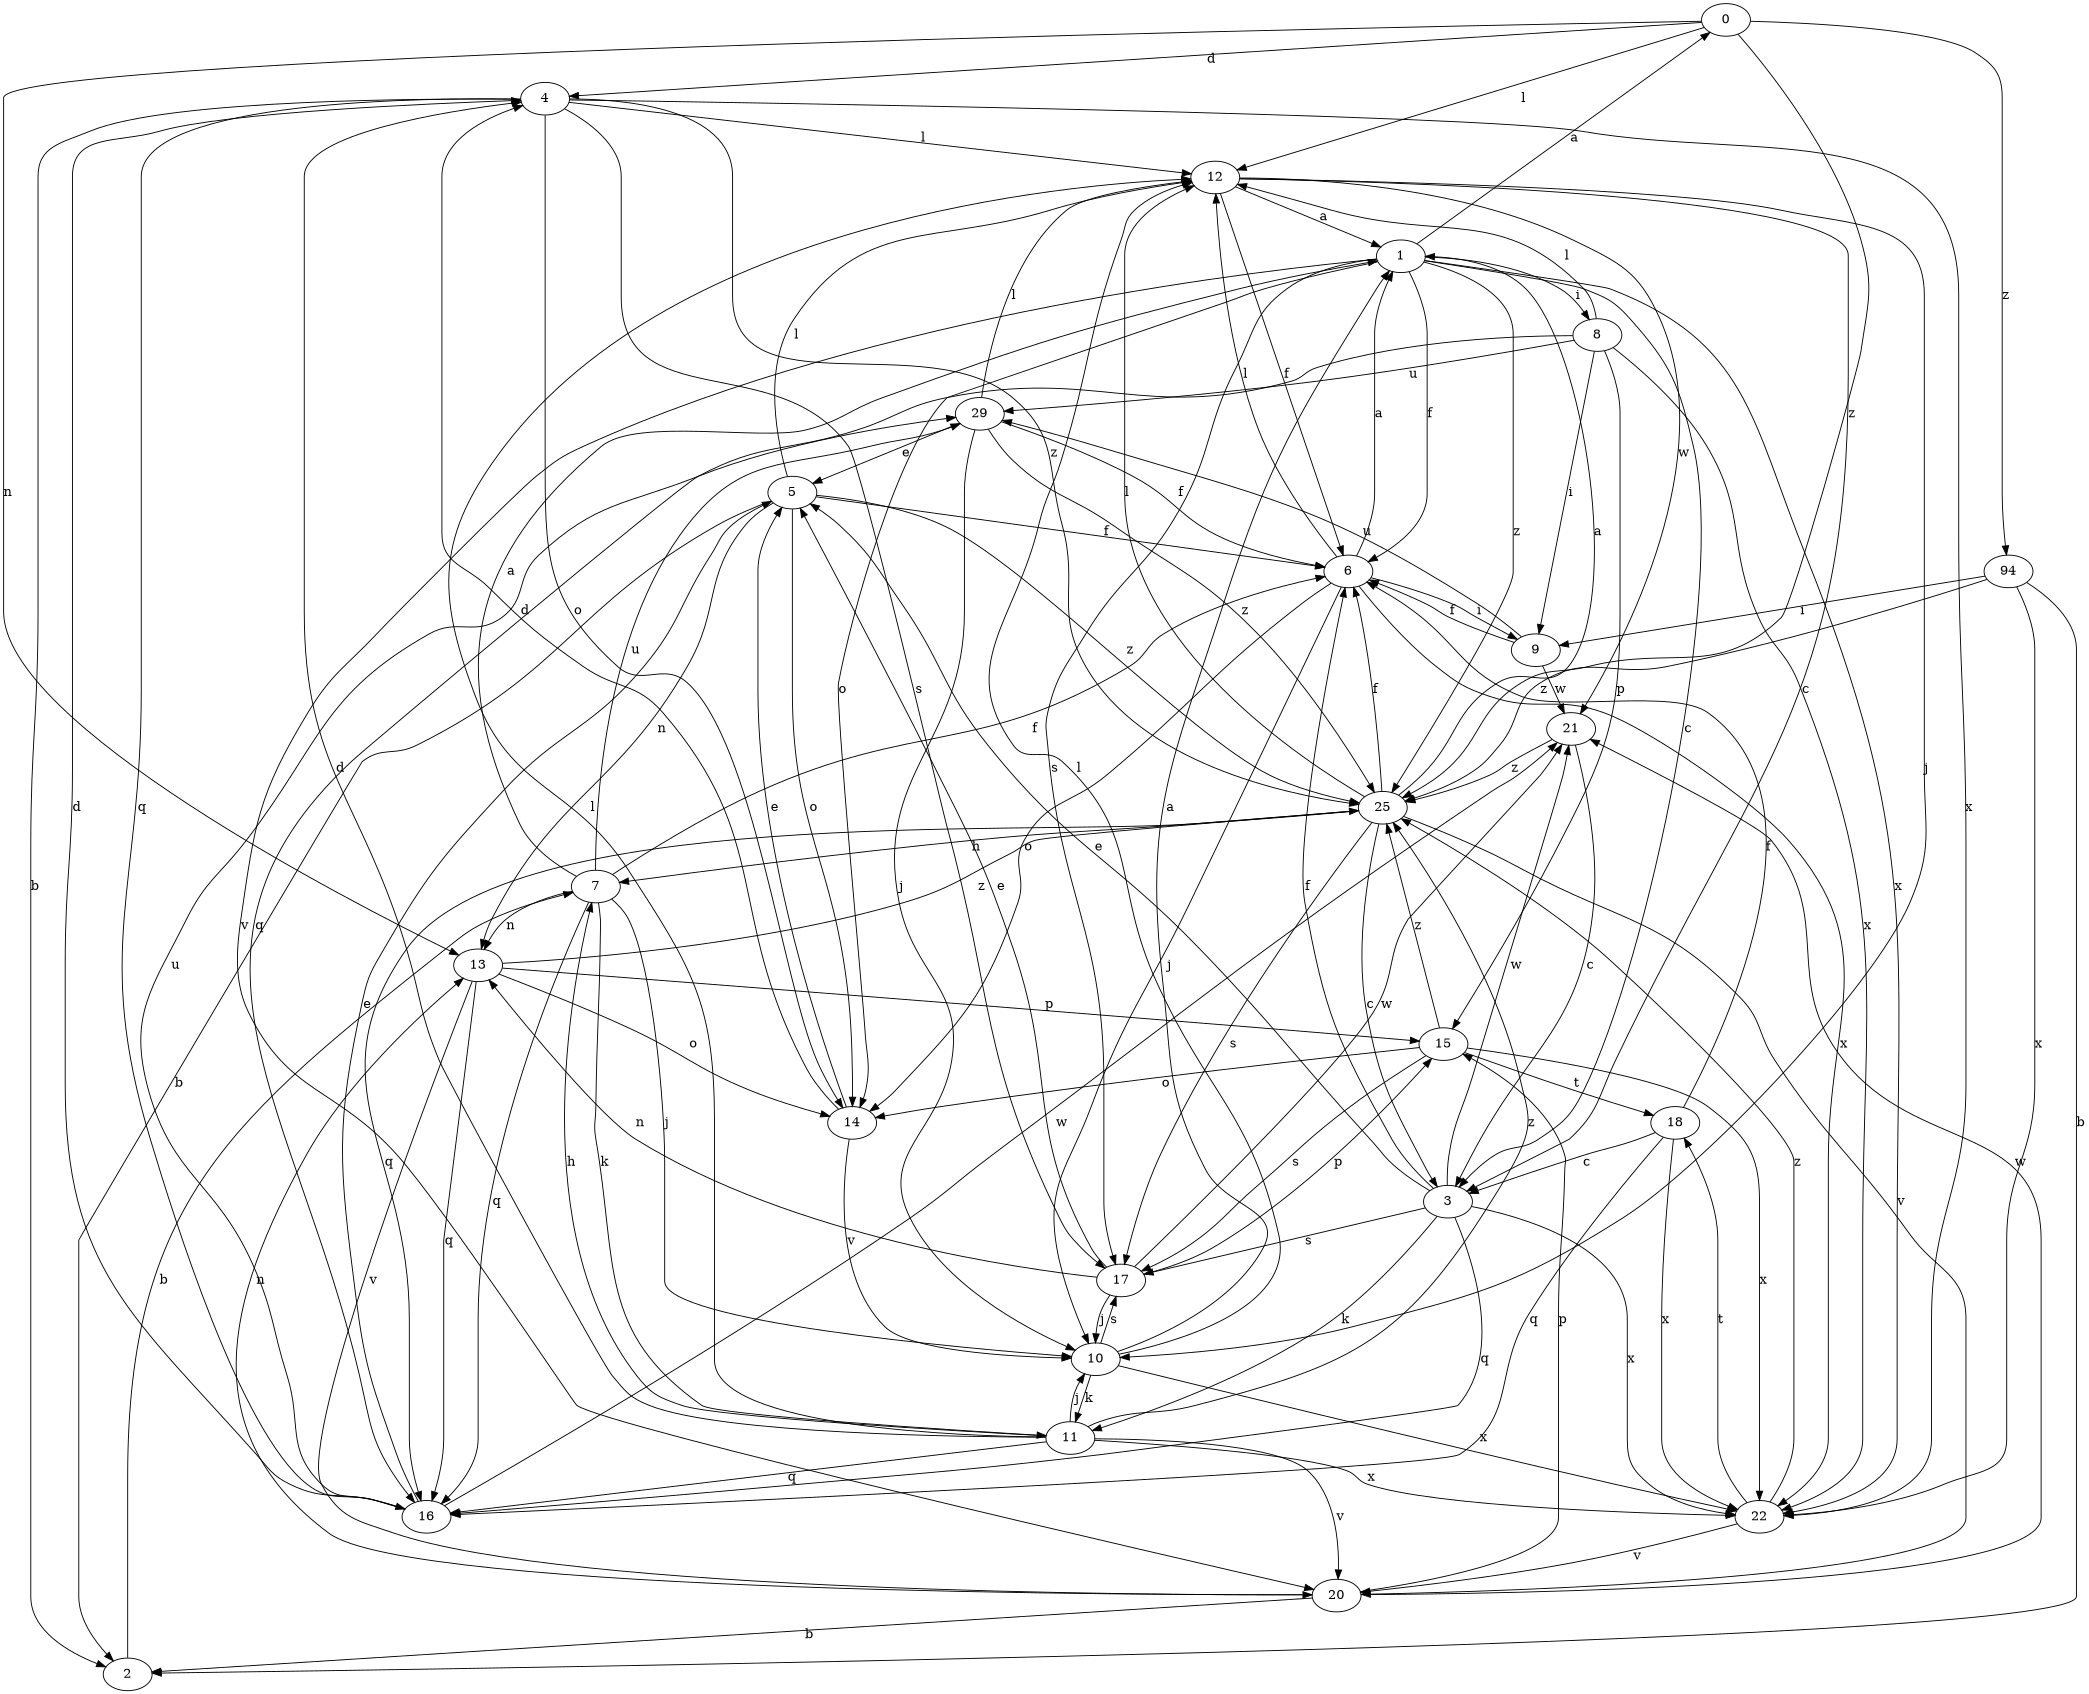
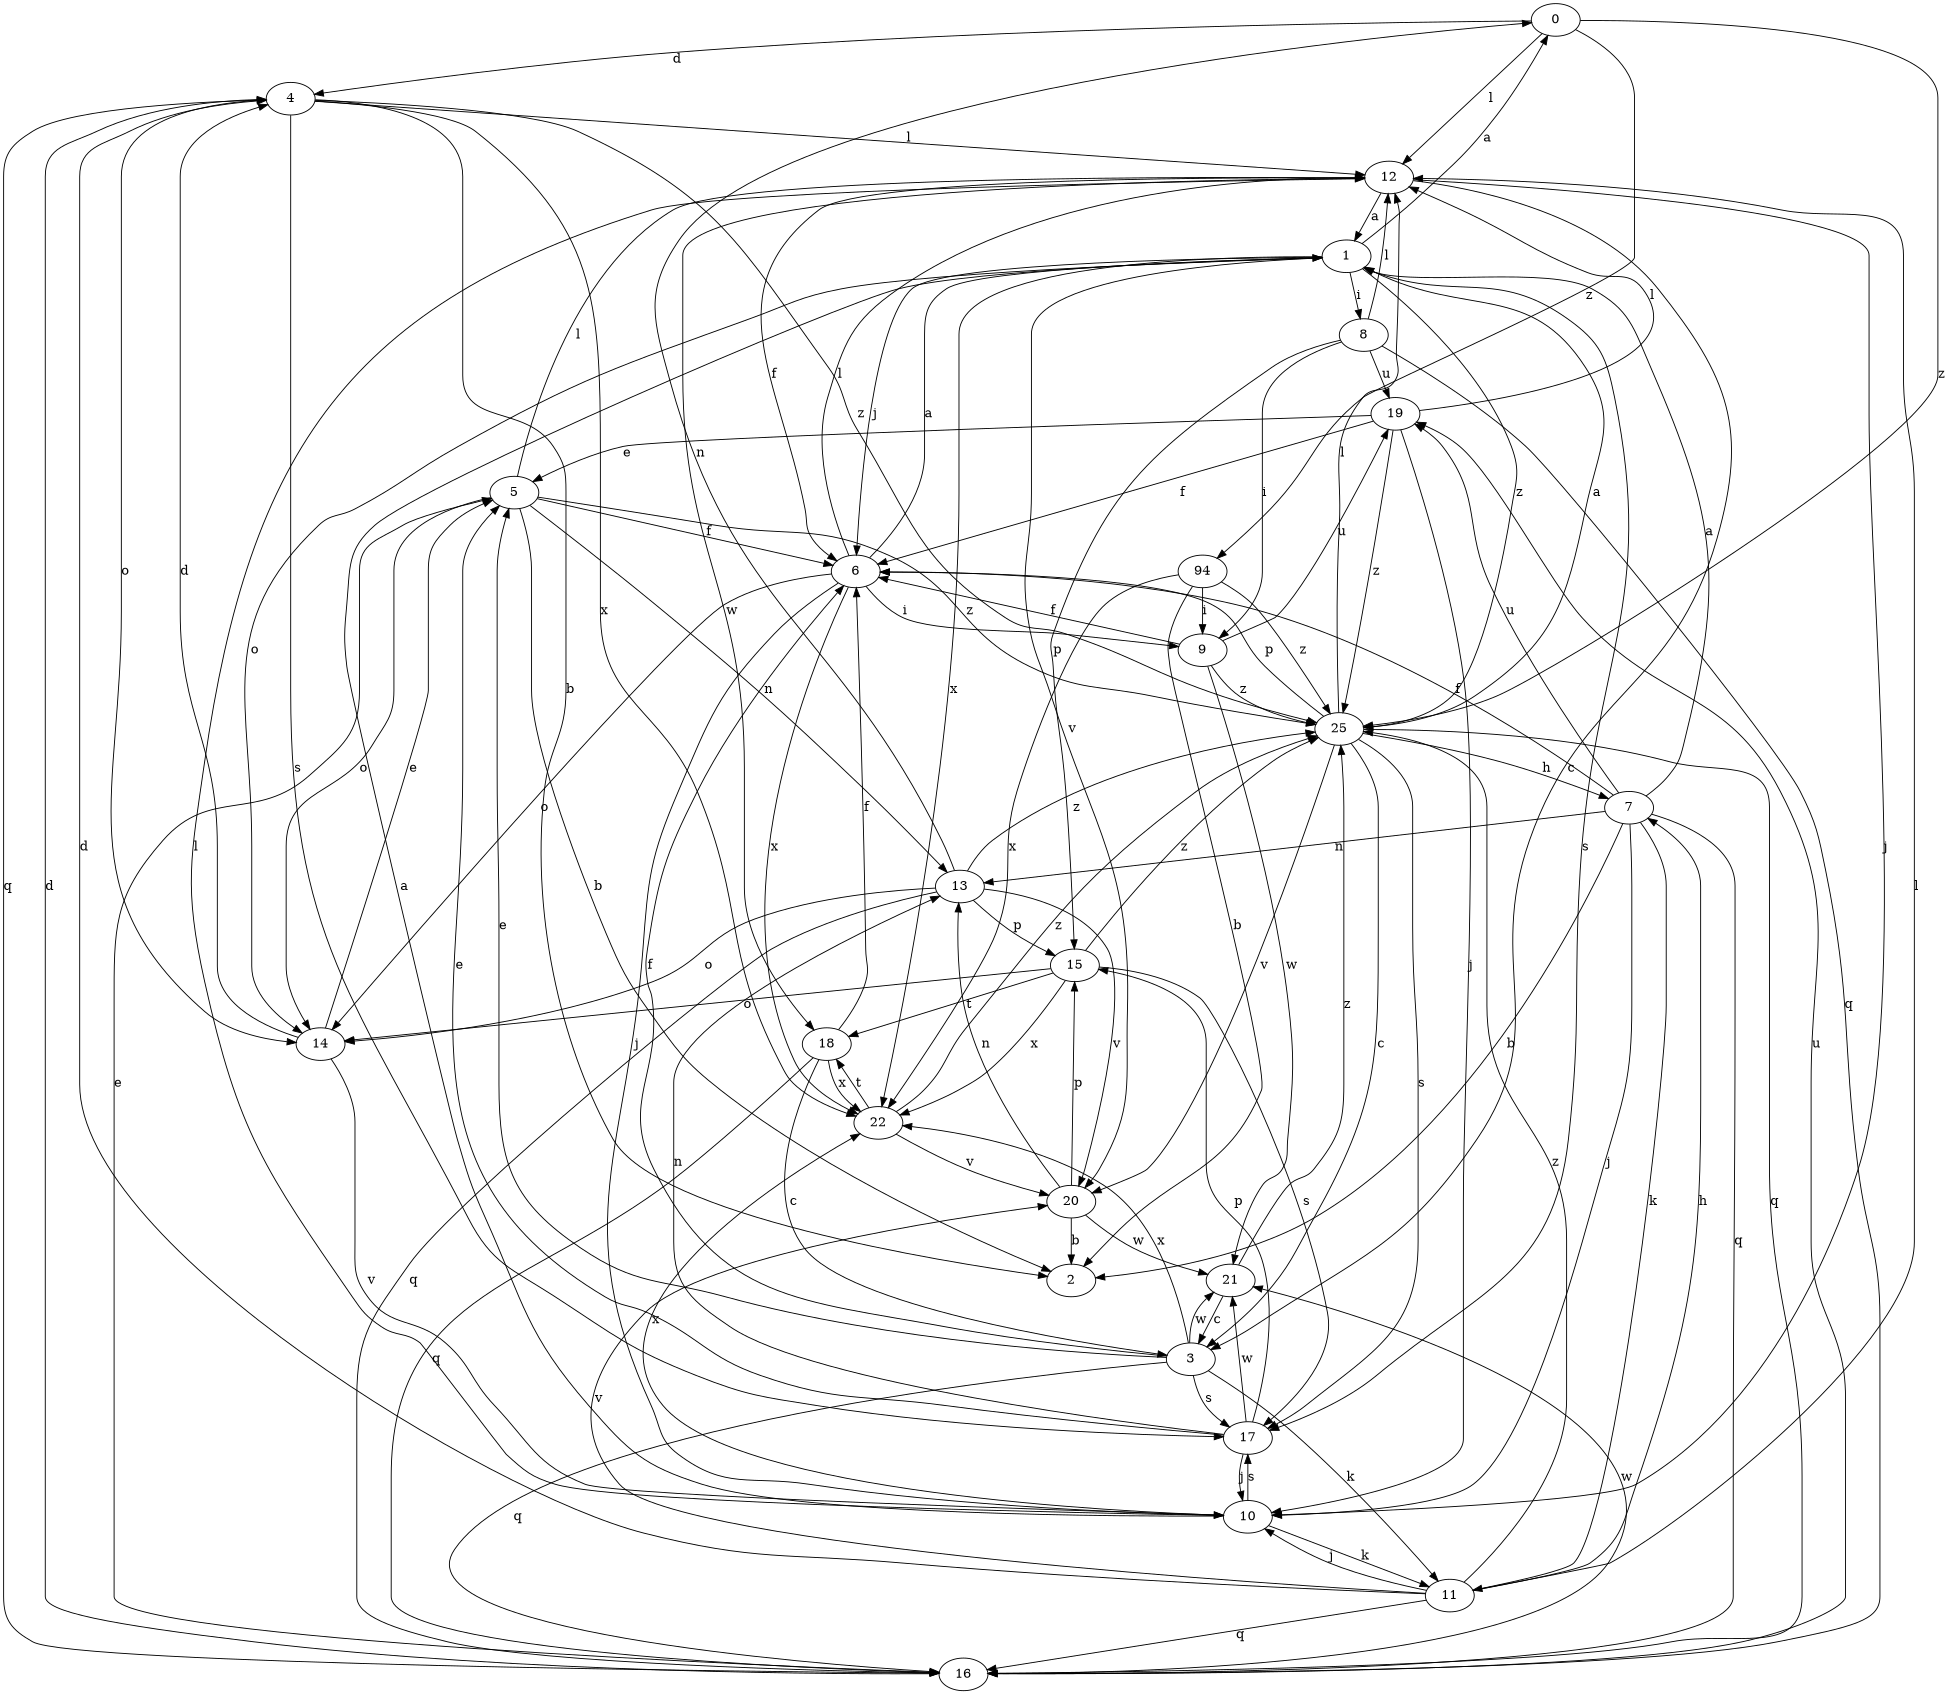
(308, 64) -> (743, 187)
(1647, 295) -> (683, 303)
(980, 414) -> (1395, 414)
(1430, 414) -> (875, 414)
(1691, 671) -> none
(1376, 690) -> (1270, 650)
none -> (1238, 695)
(1861, 913) -> none
(197, 1190) -> (1426, 1127)
(1407, 1493) -> none
